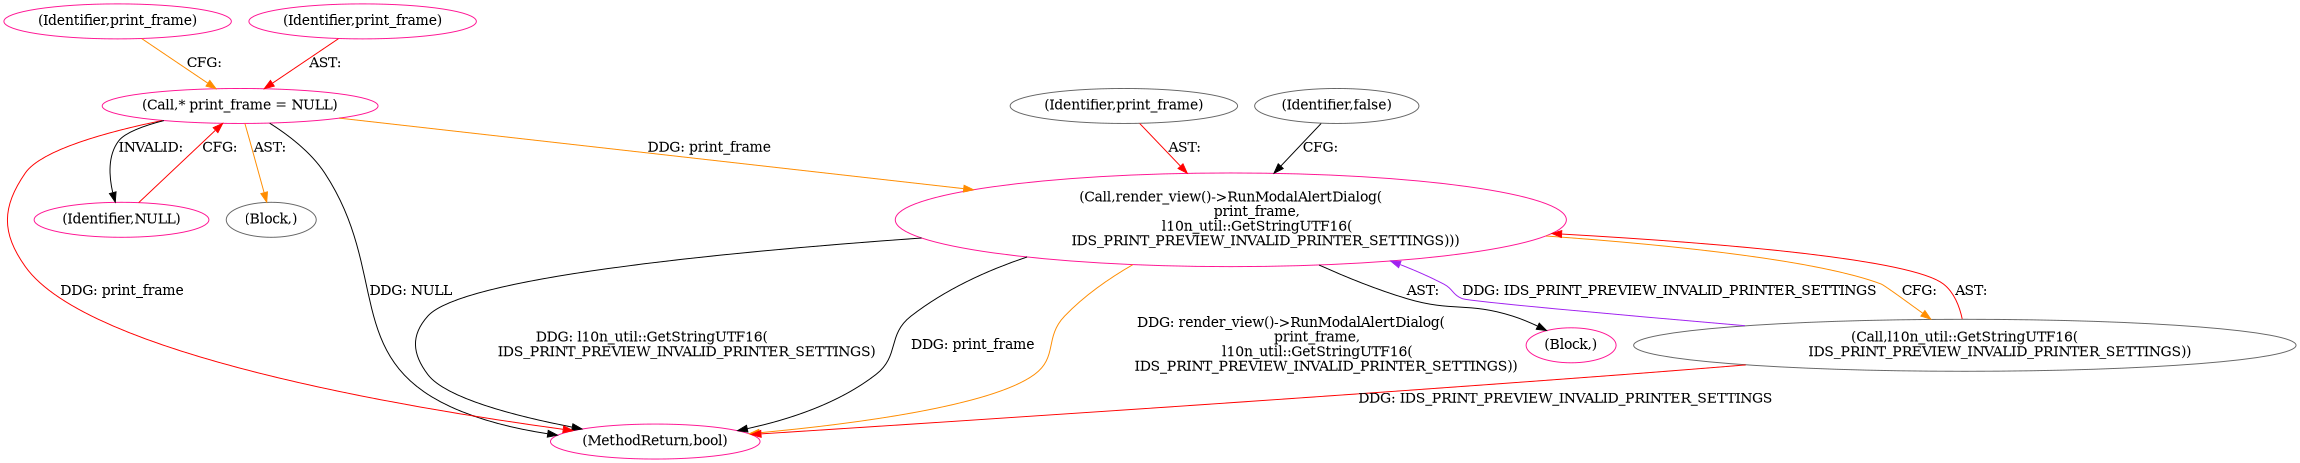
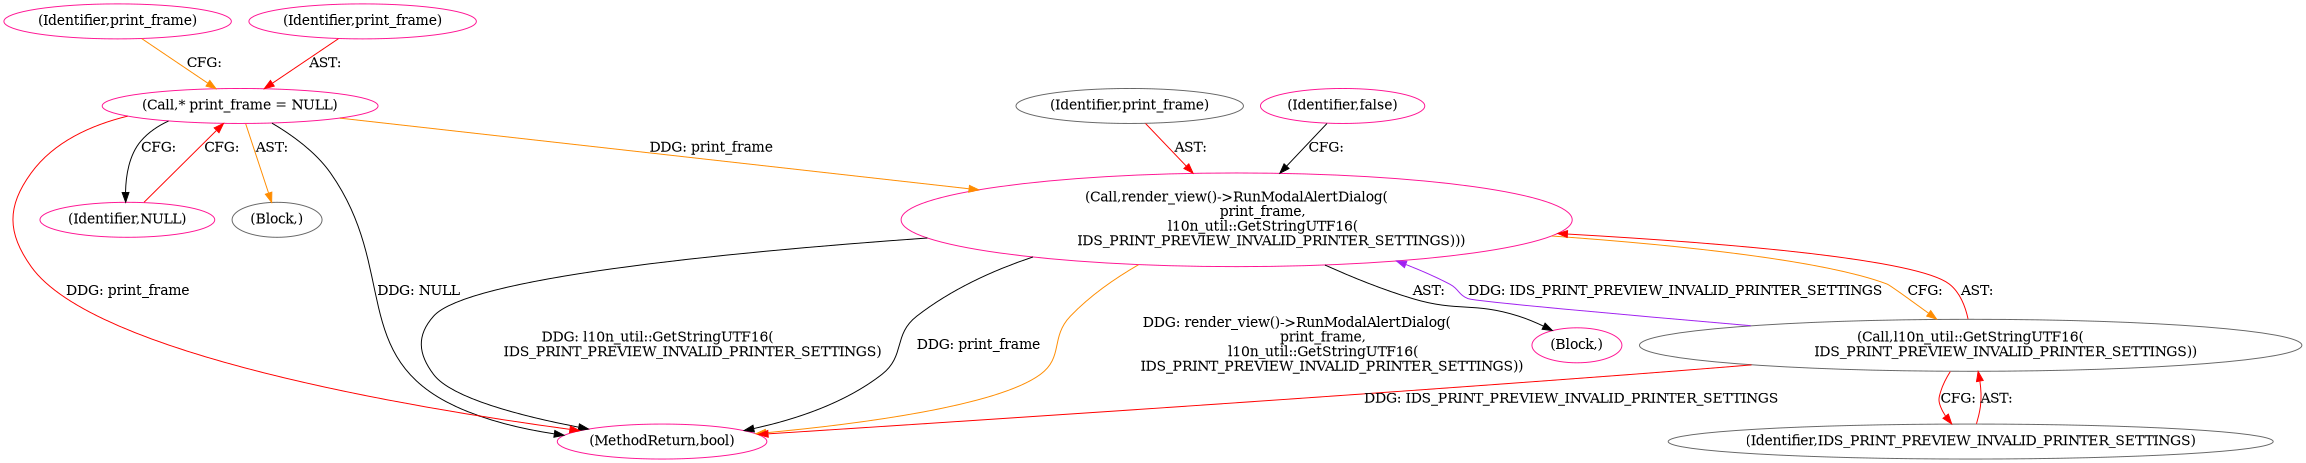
(1337, 106) -> (1343, 106)
(153, 148) -> (161, 148)
none -> (1971, 442)
